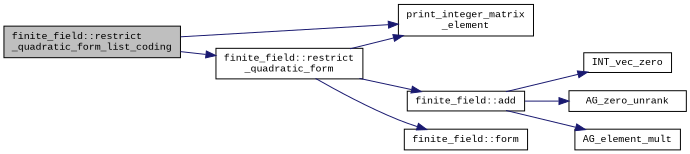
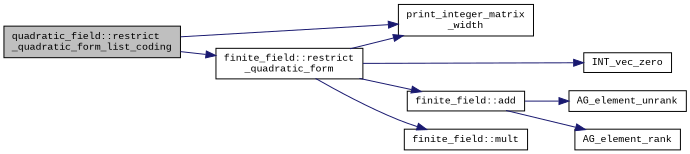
(466, 20) -> (466, 20)
(92, 42) -> (92, 42)
(542, 83) -> (468, 63)
(628, 101) -> (628, 101)
(466, 140) -> (466, 140)
(628, 140) -> (628, 140)
